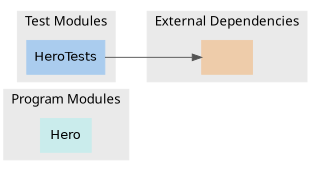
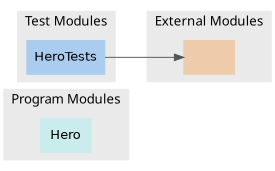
(227, 22) -> (209, 22)
